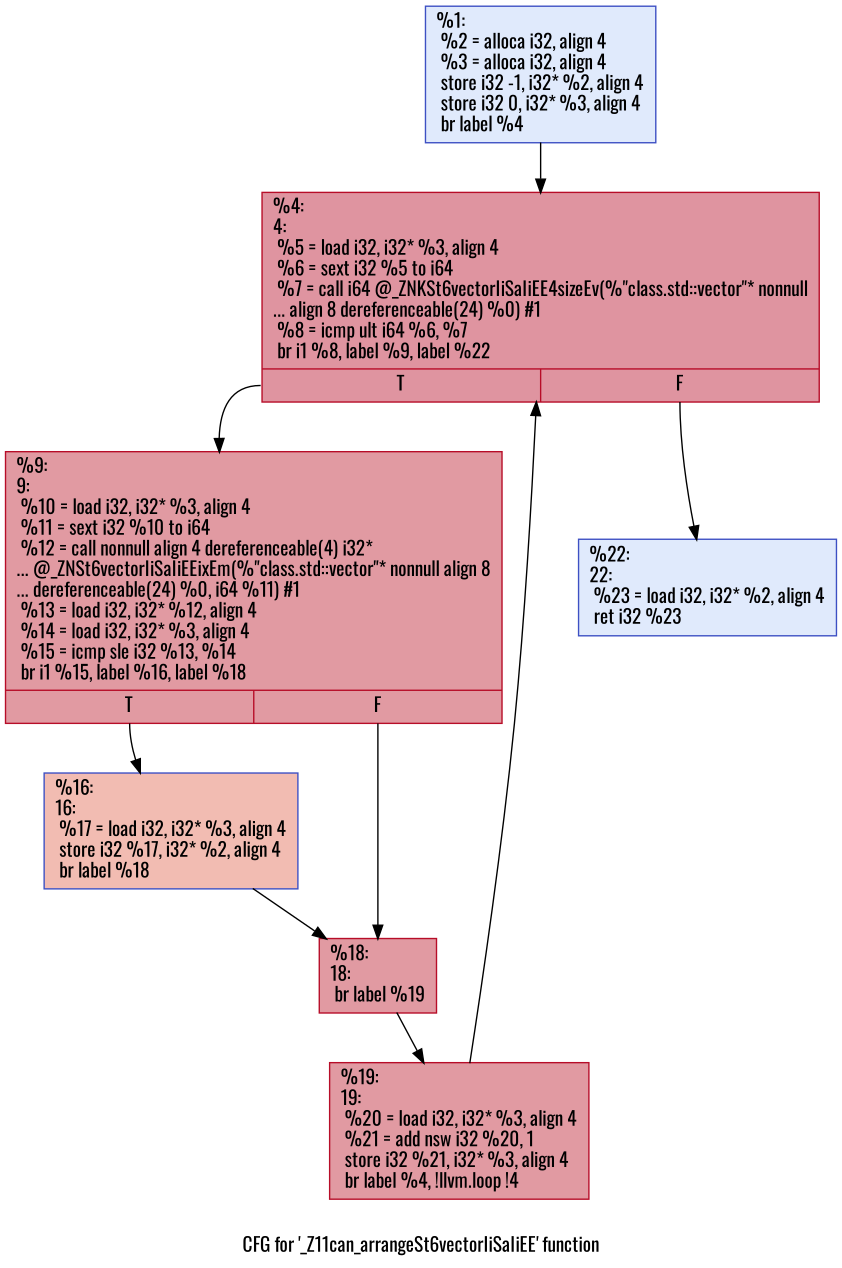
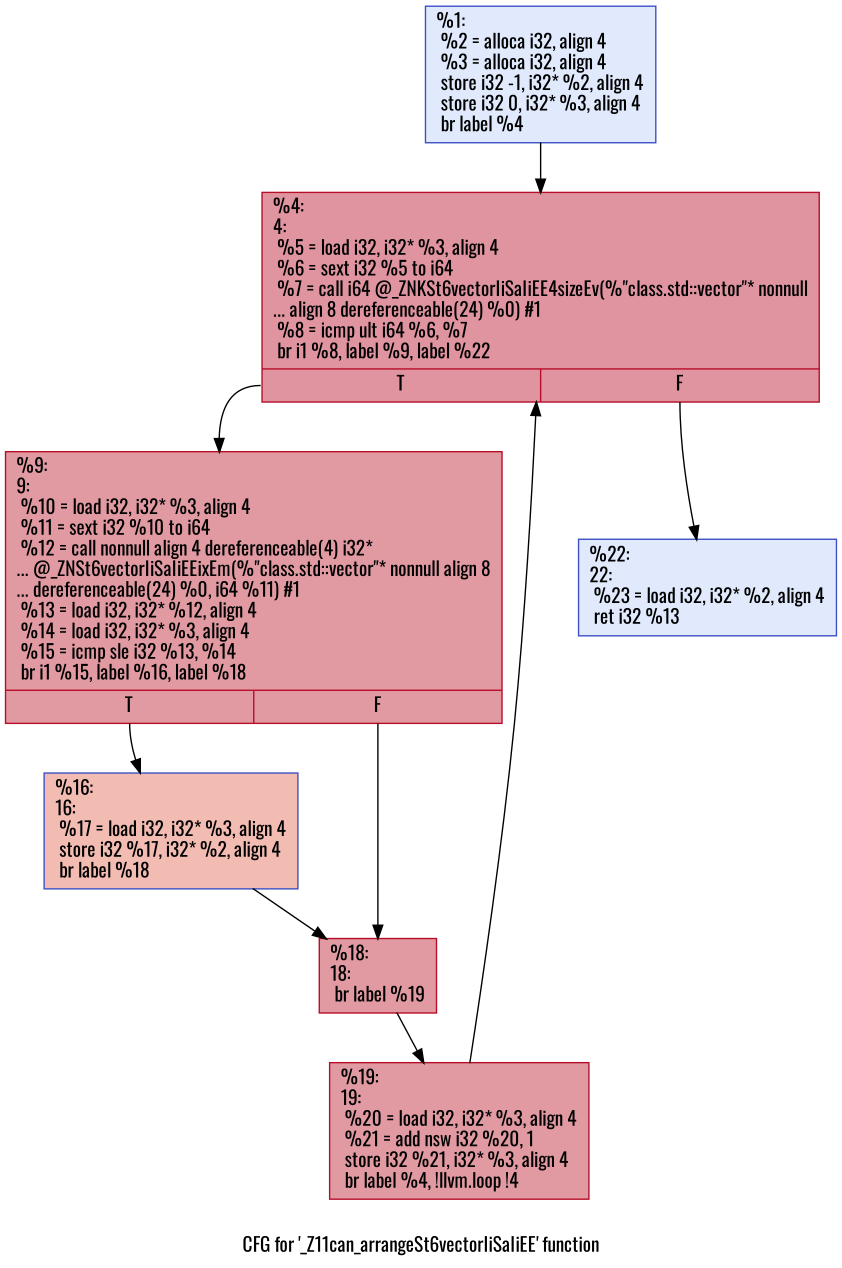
(636, 618) -> (635, 618)
